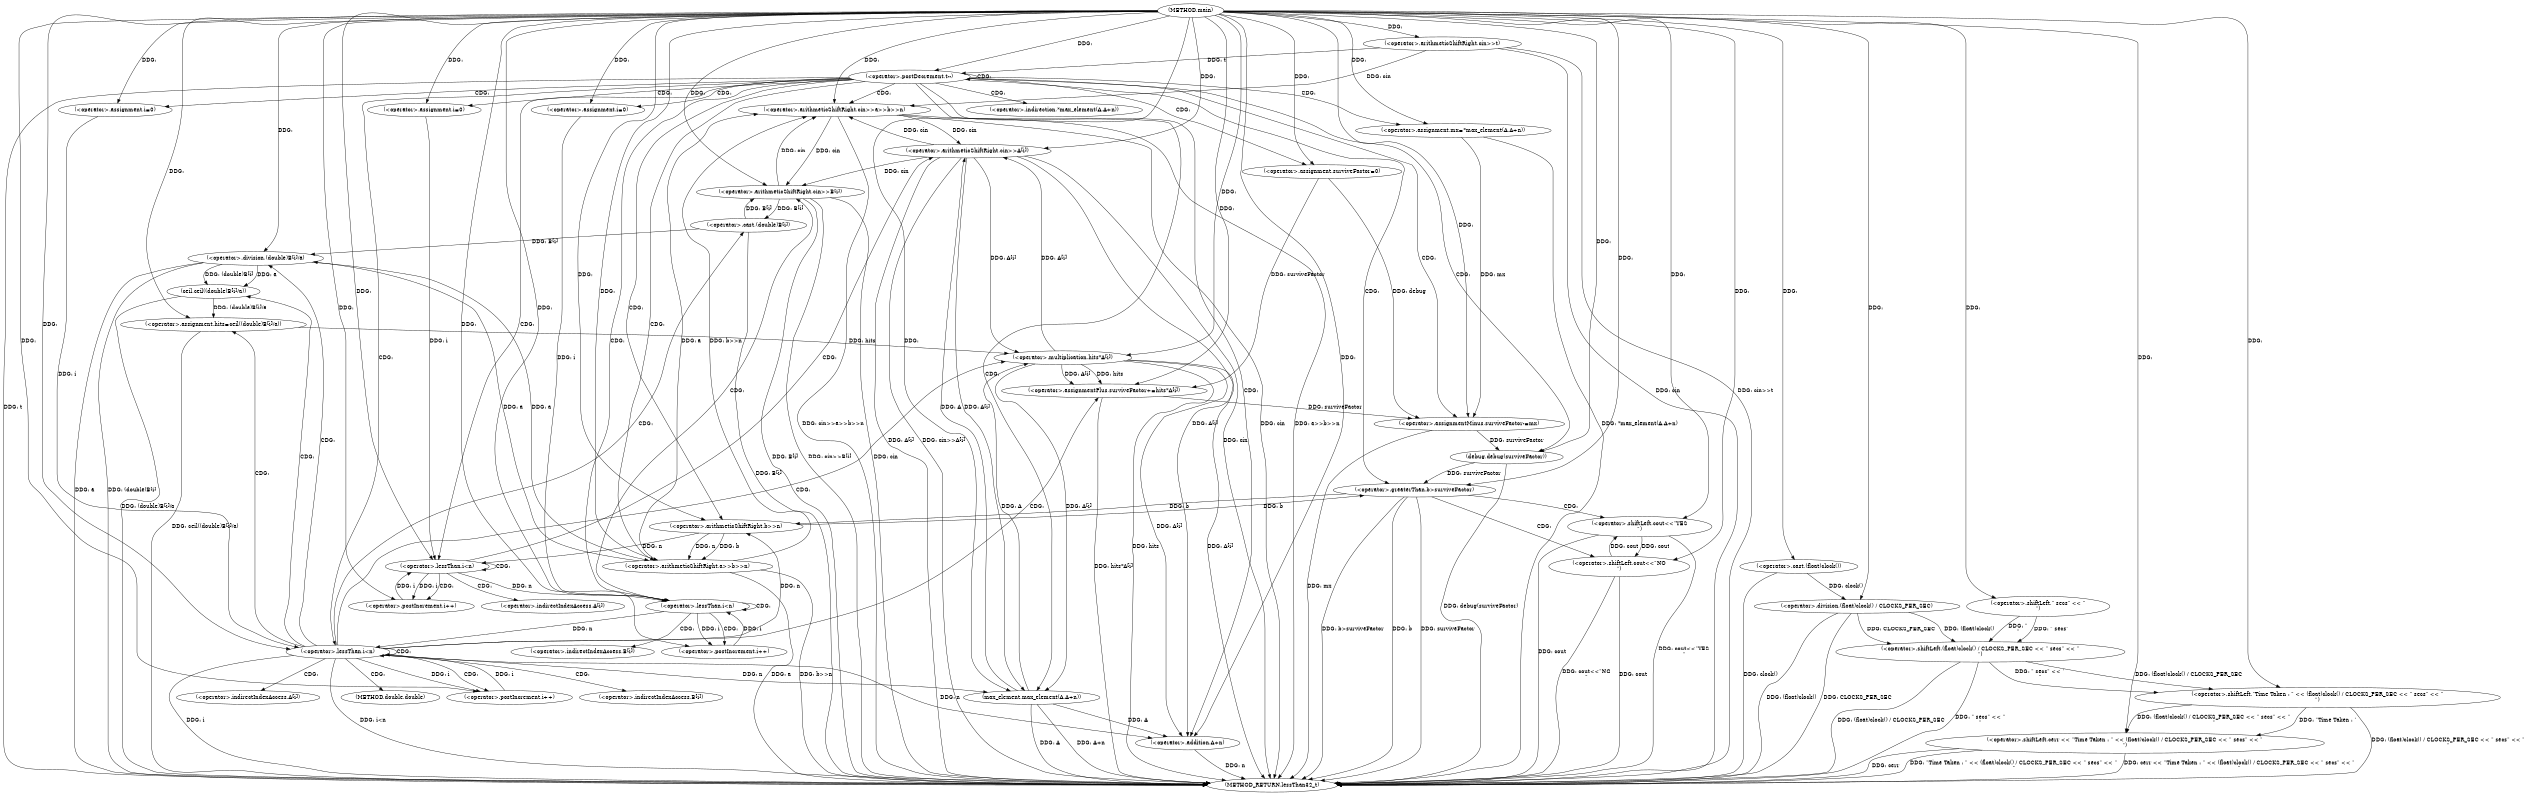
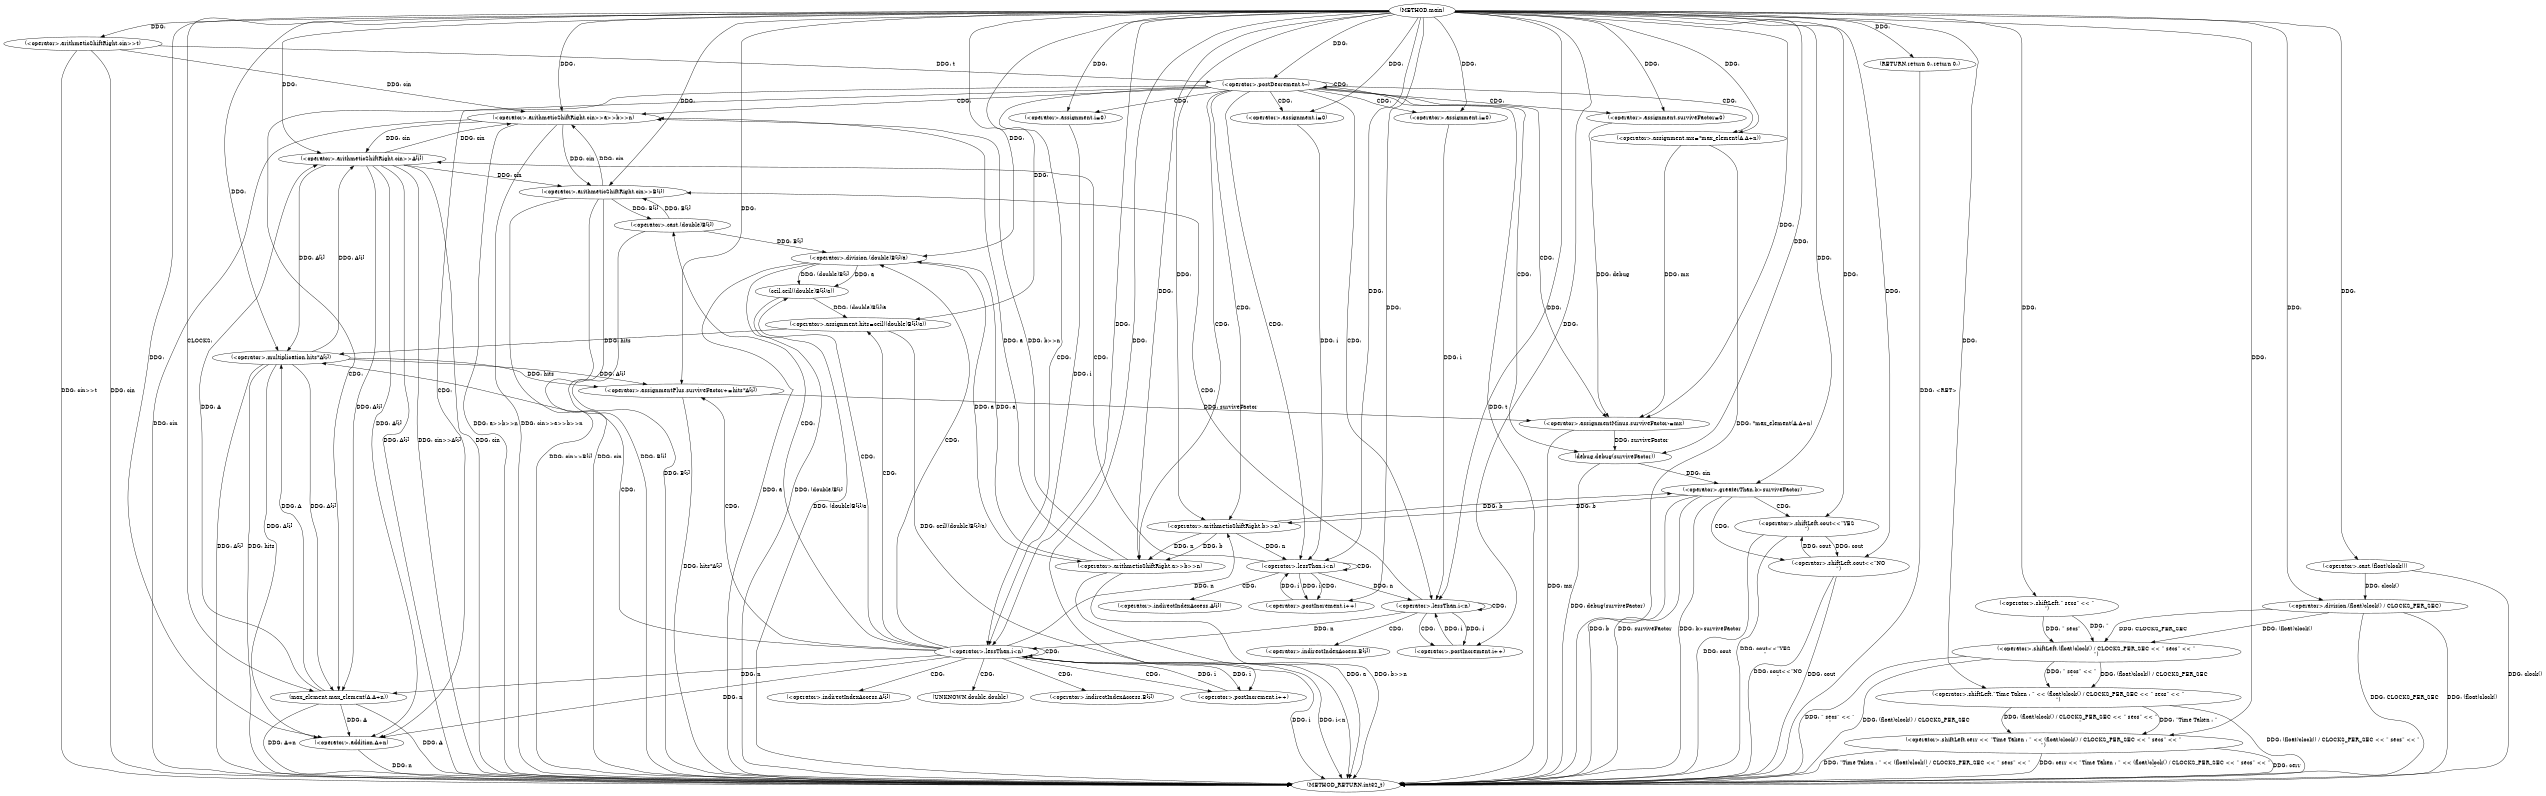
none -> (1920, 64)
(1055, 110) -> none
(1346, 157) -> none
(1264, 293) -> none
(912, 341) -> (201, 341)
(1474, 474) -> (1698, 474)
(390, 697) -> (970, 697)
(1272, 785) -> (1346, 785)
